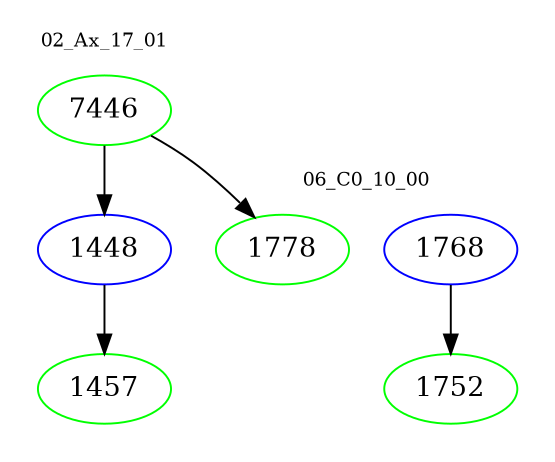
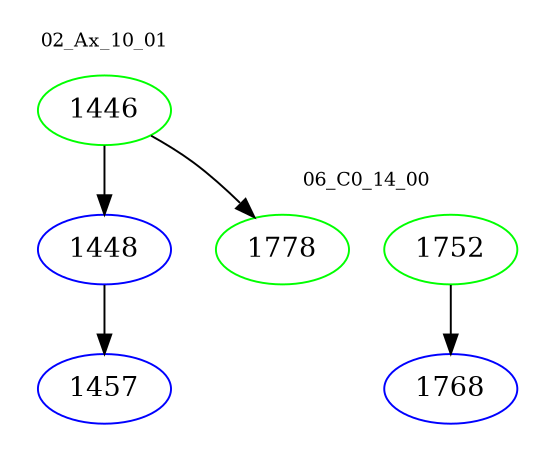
(104, 42) -> (104, 42)
(104, 110) -> (104, 110)
(367, 181) -> (367, 181)
(451, 310) -> (451, 310)
(104, 389) -> (104, 389)
